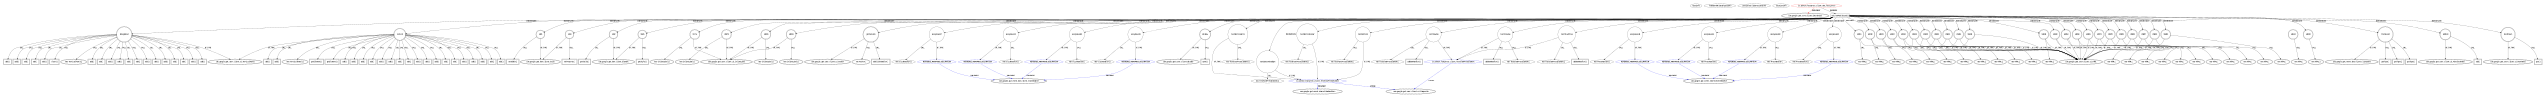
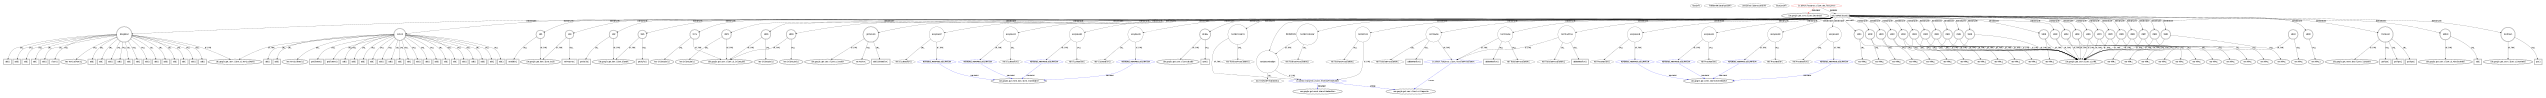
none -> (2194, 50)
(1316, 61) -> (1287, 46)
